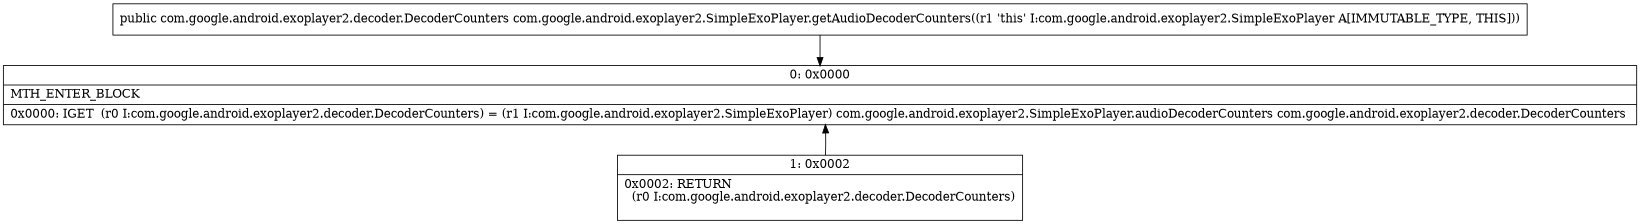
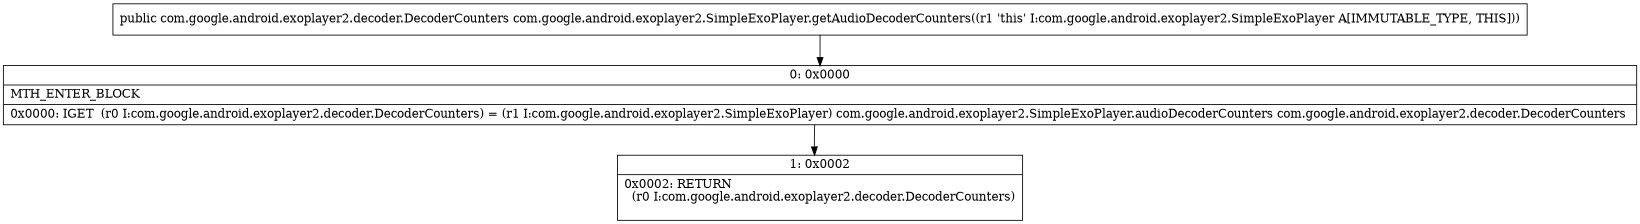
(826, 144) -> (814, 136)
